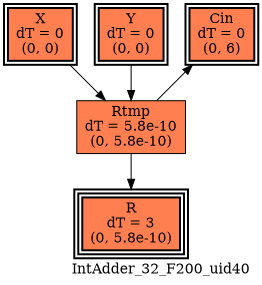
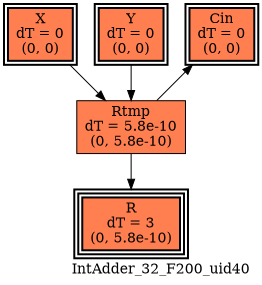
(222, 34) -> (222, 34)
